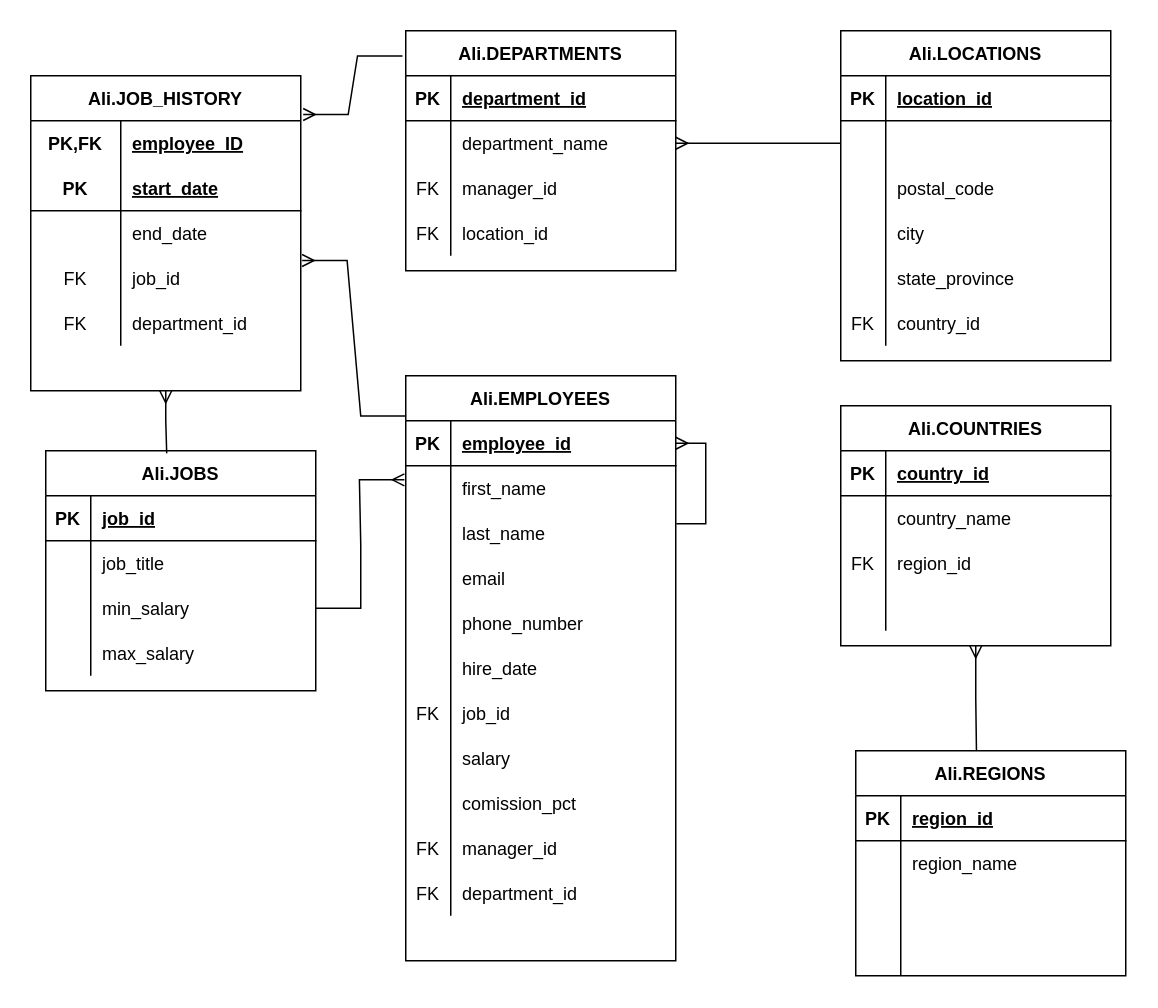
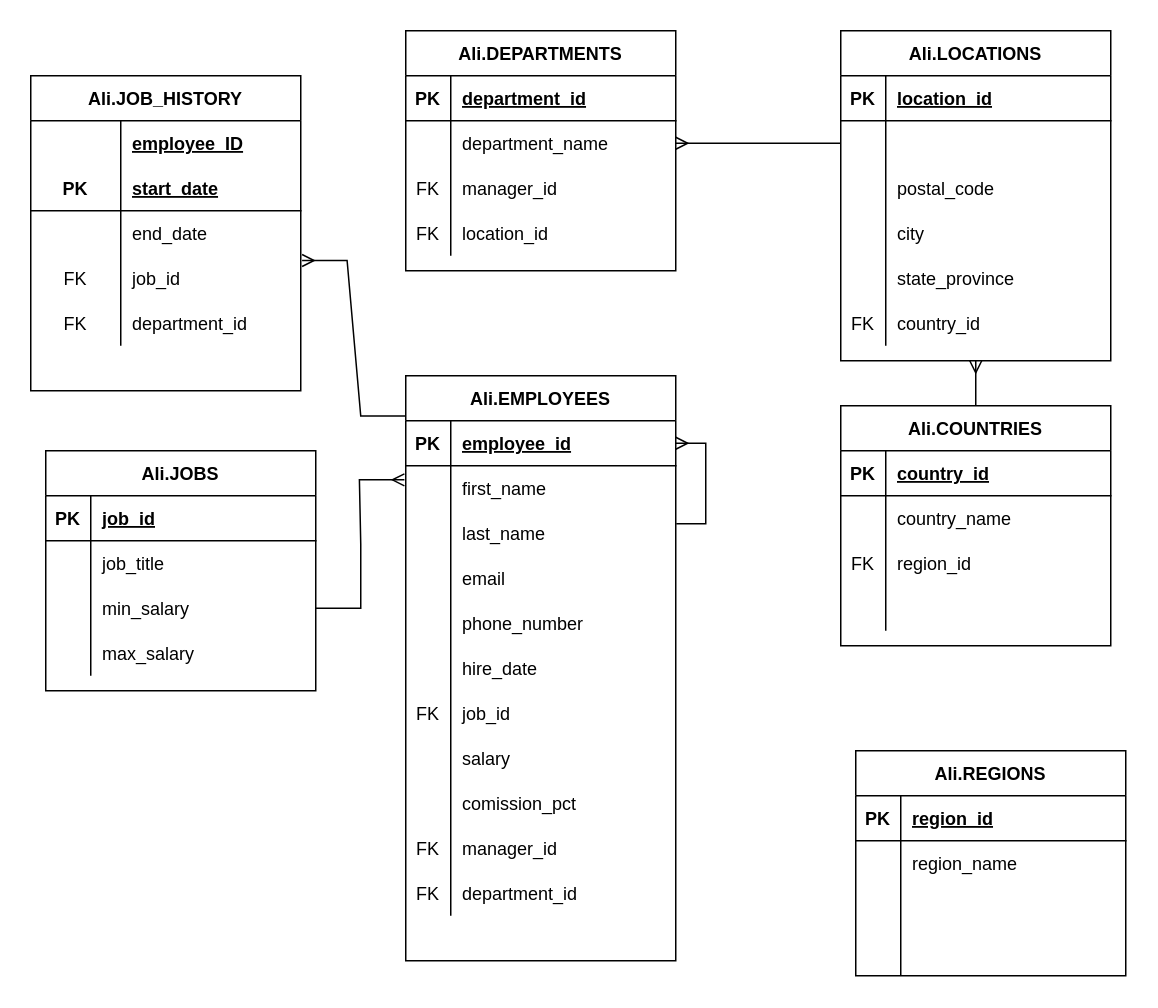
(353, 86) -> none
(76, 143) -> none
none -> (976, 384)
(166, 423) -> none
(976, 698) -> none
